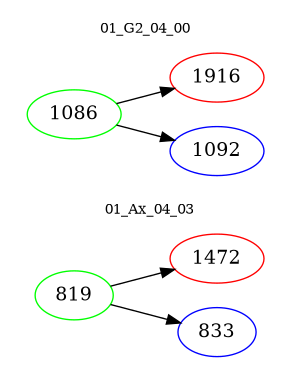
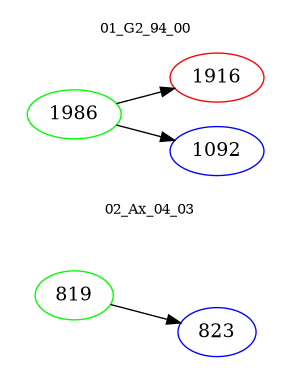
(146, 29) -> (146, 29)
(74, 114) -> (74, 114)
(150, 210) -> (150, 210)
(217, 259) -> none
(217, 332) -> (217, 332)
